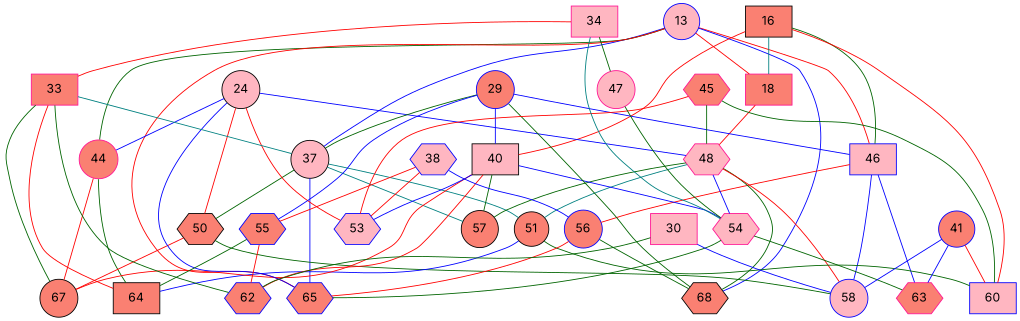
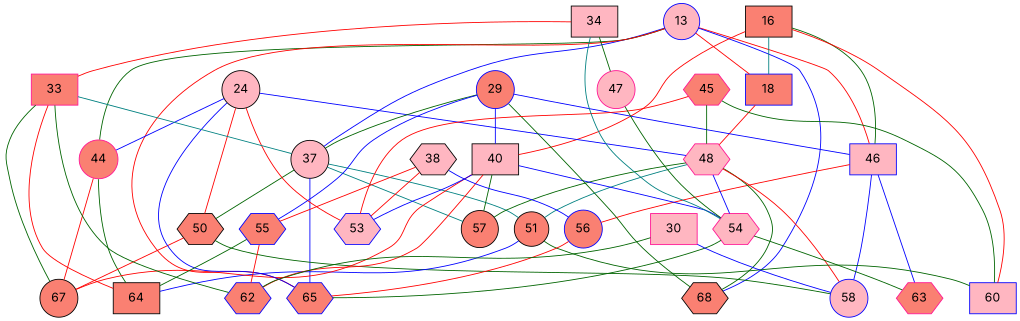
(595, 22) -> (595, 22)
(769, 90) -> (769, 90)
(433, 159) -> (433, 159)
(957, 229) -> none
(637, 261) -> none
